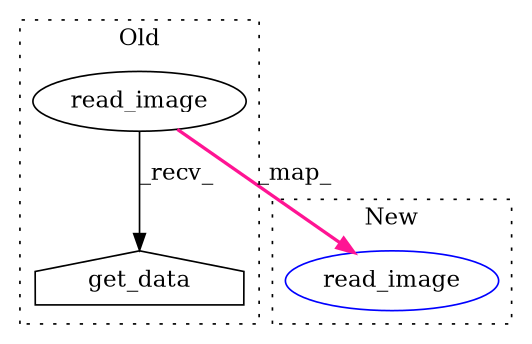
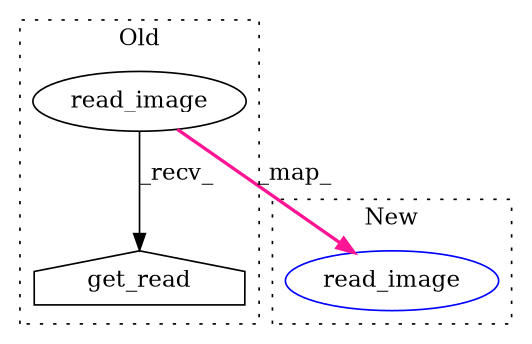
(140, 281) -> (140, 281)
